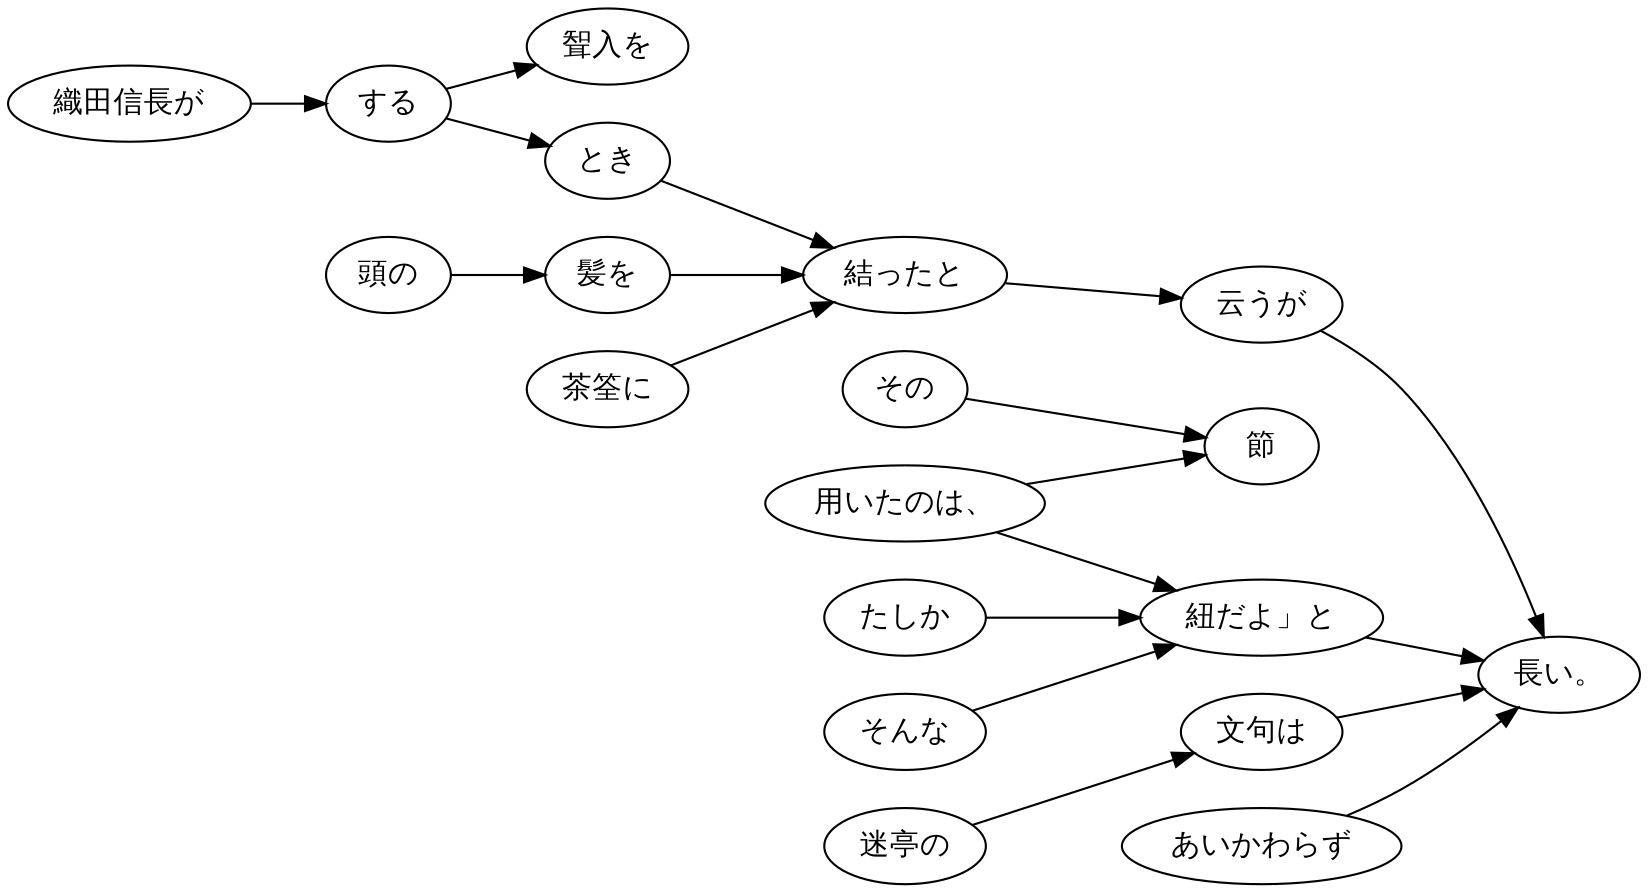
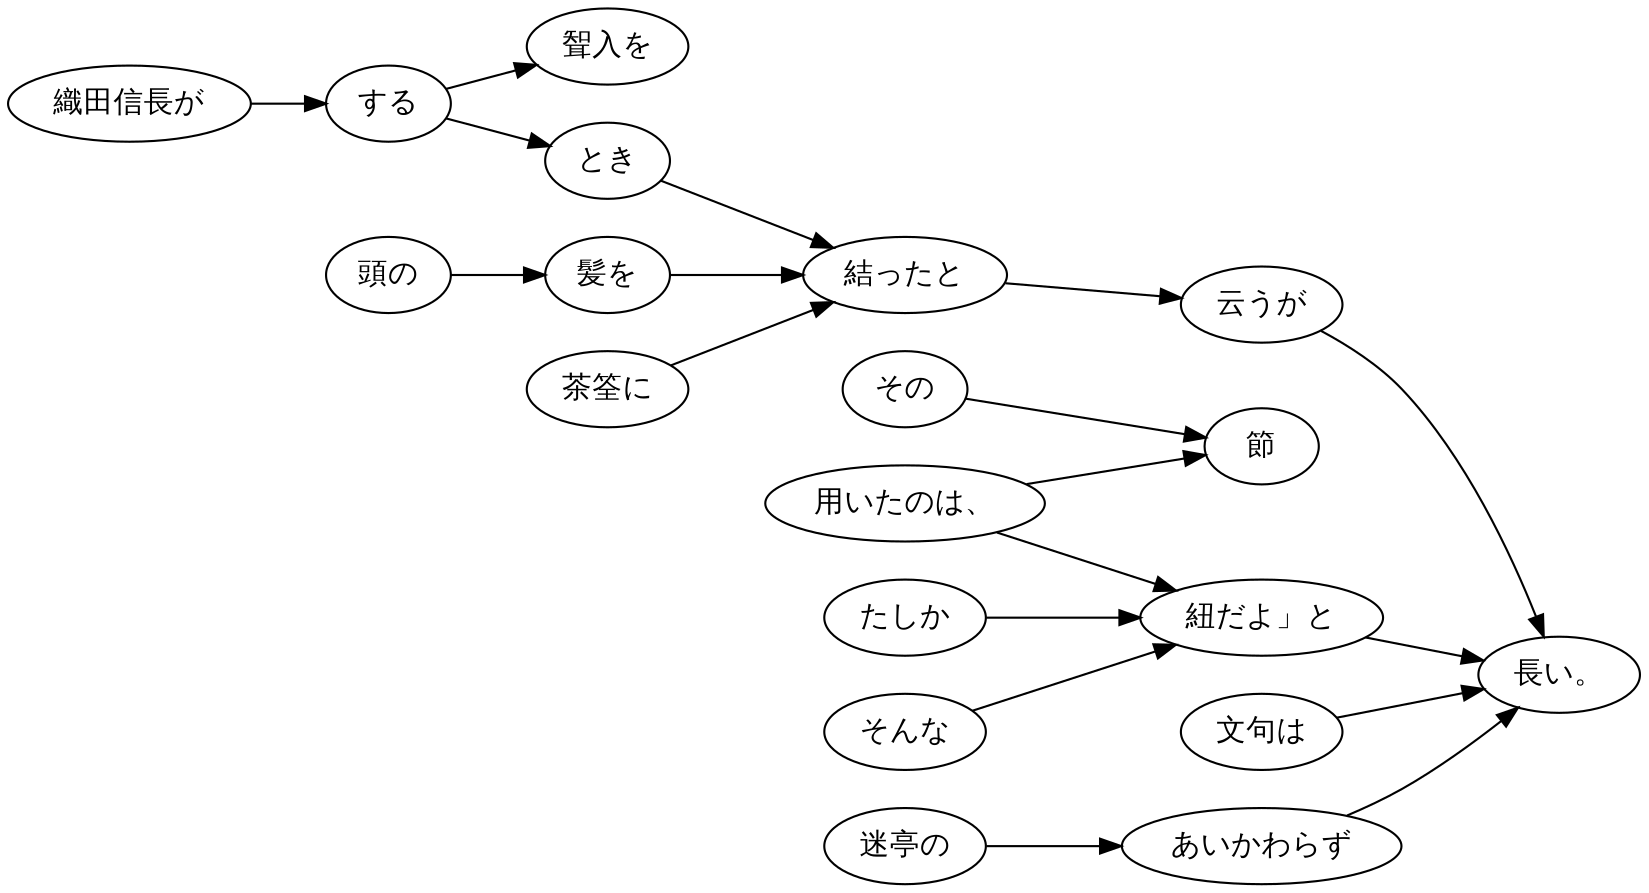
(1073, 792) -> (1043, 846)
